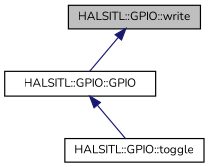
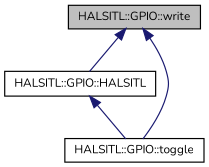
(80, 84) -> (80, 84)
none -> (168, 90)
